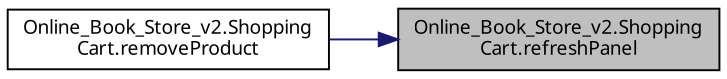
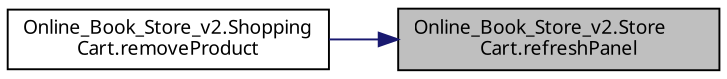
(559, 39) -> (559, 39)
